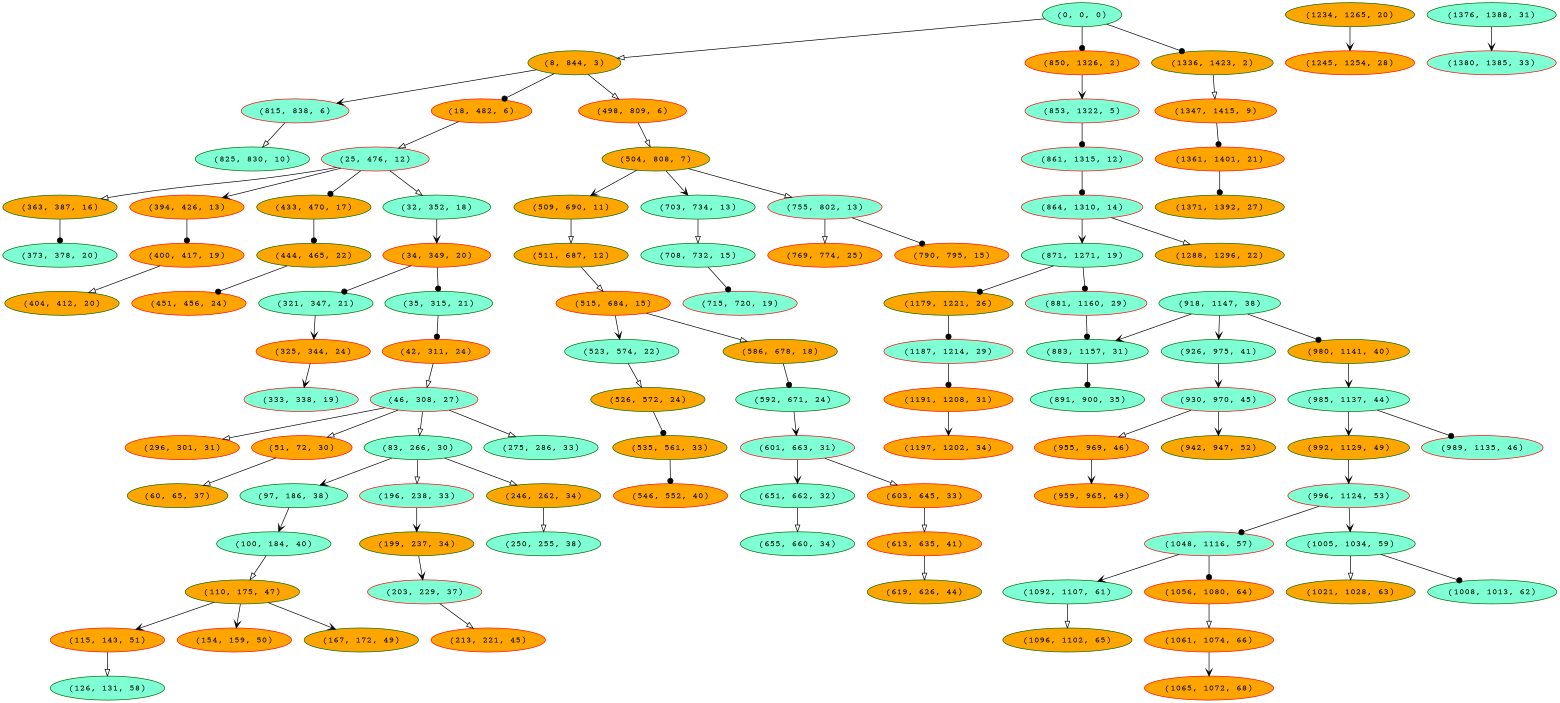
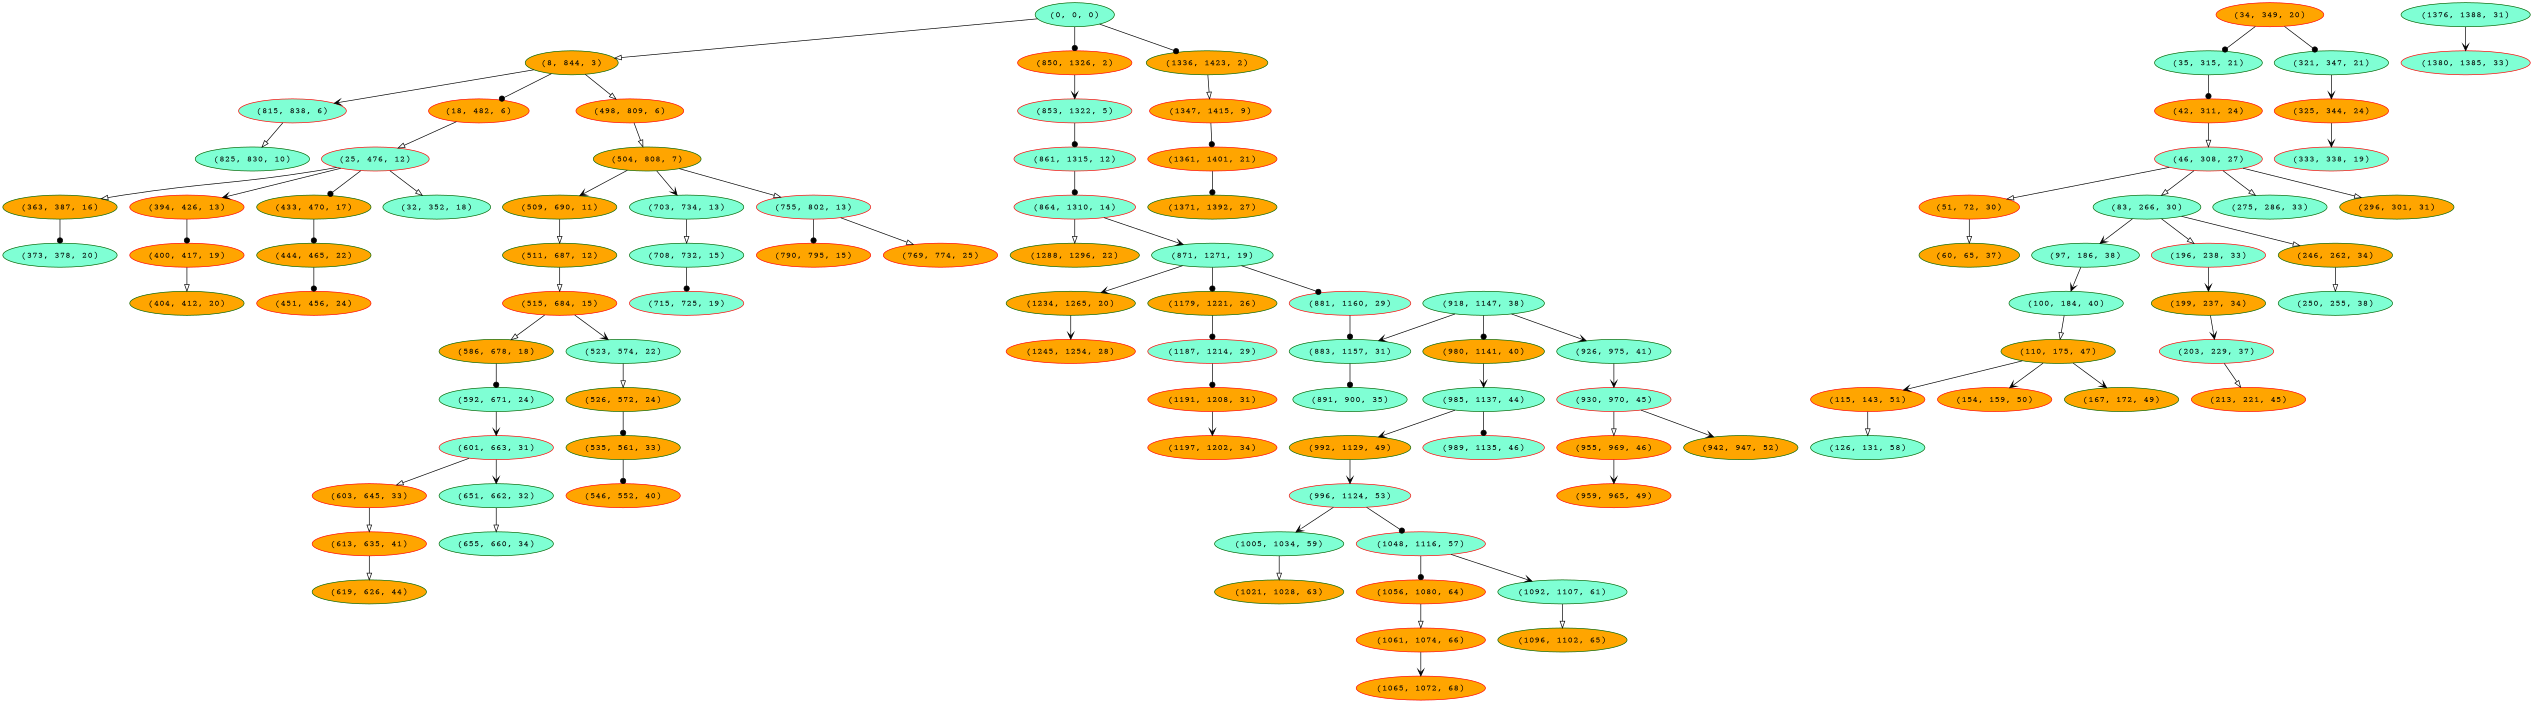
(437, 228) -> none
none -> (1145, 278)
(740, 303) -> (687, 303)
(182, 448) -> (2397, 207)
(1492, 592) -> none
